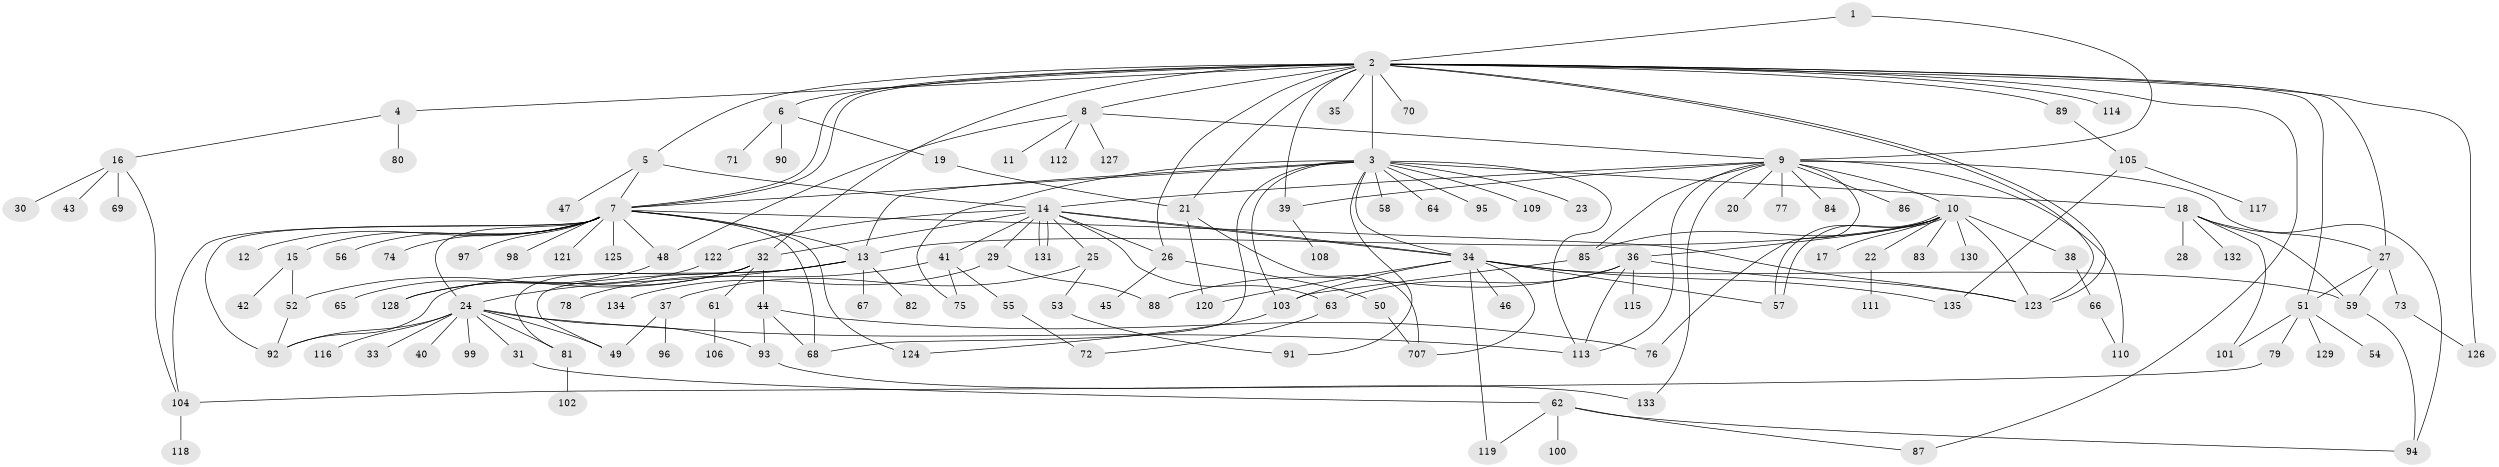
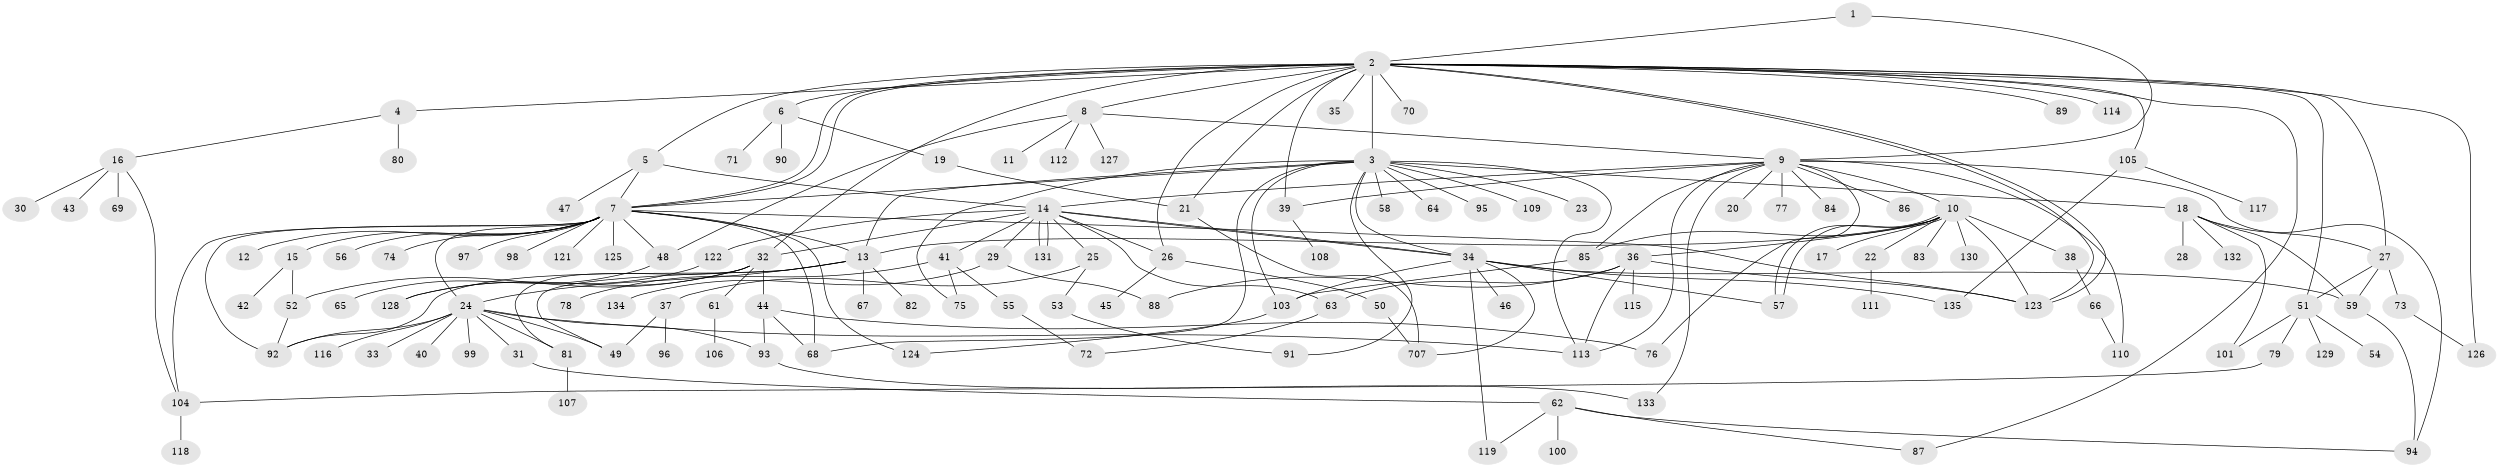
(2092, 134) -> (1791, 72)
(1205, 306) -> none
(568, 404) -> (568, 404)
